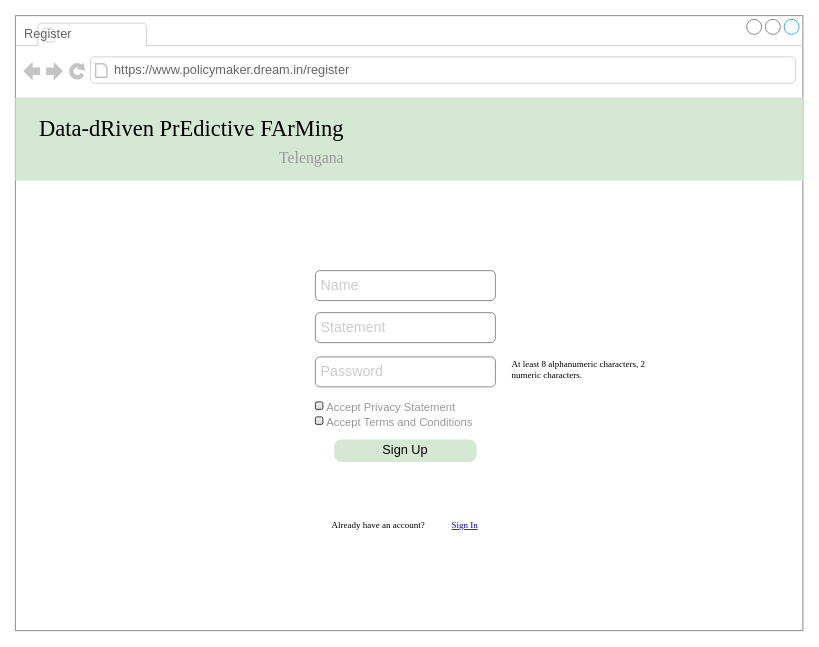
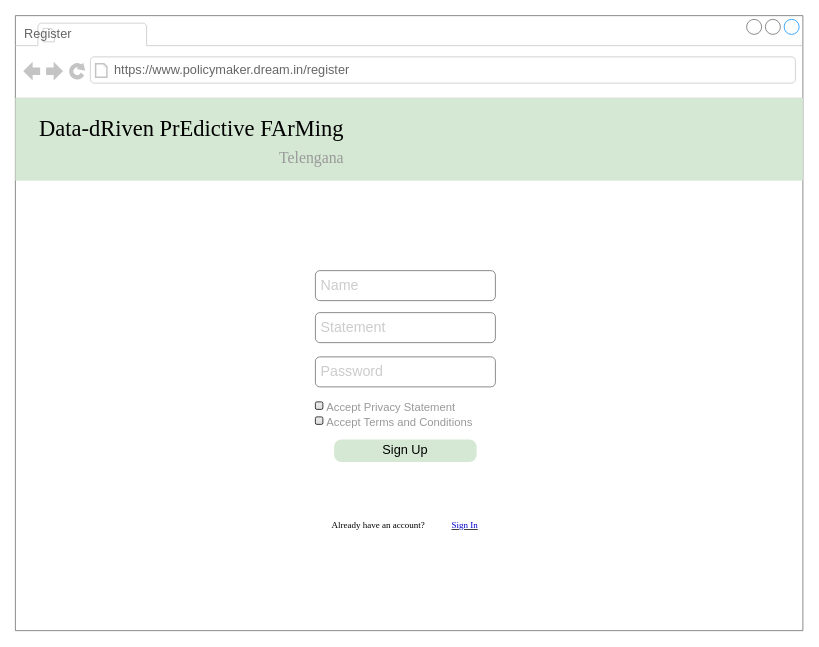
(593, 372) -> none
